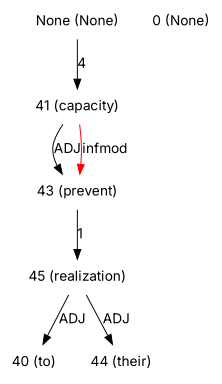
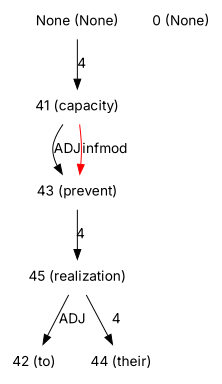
(81, 235) -> (81, 235)
(117, 320) -> (117, 320)
(34, 362) -> (34, 362)
